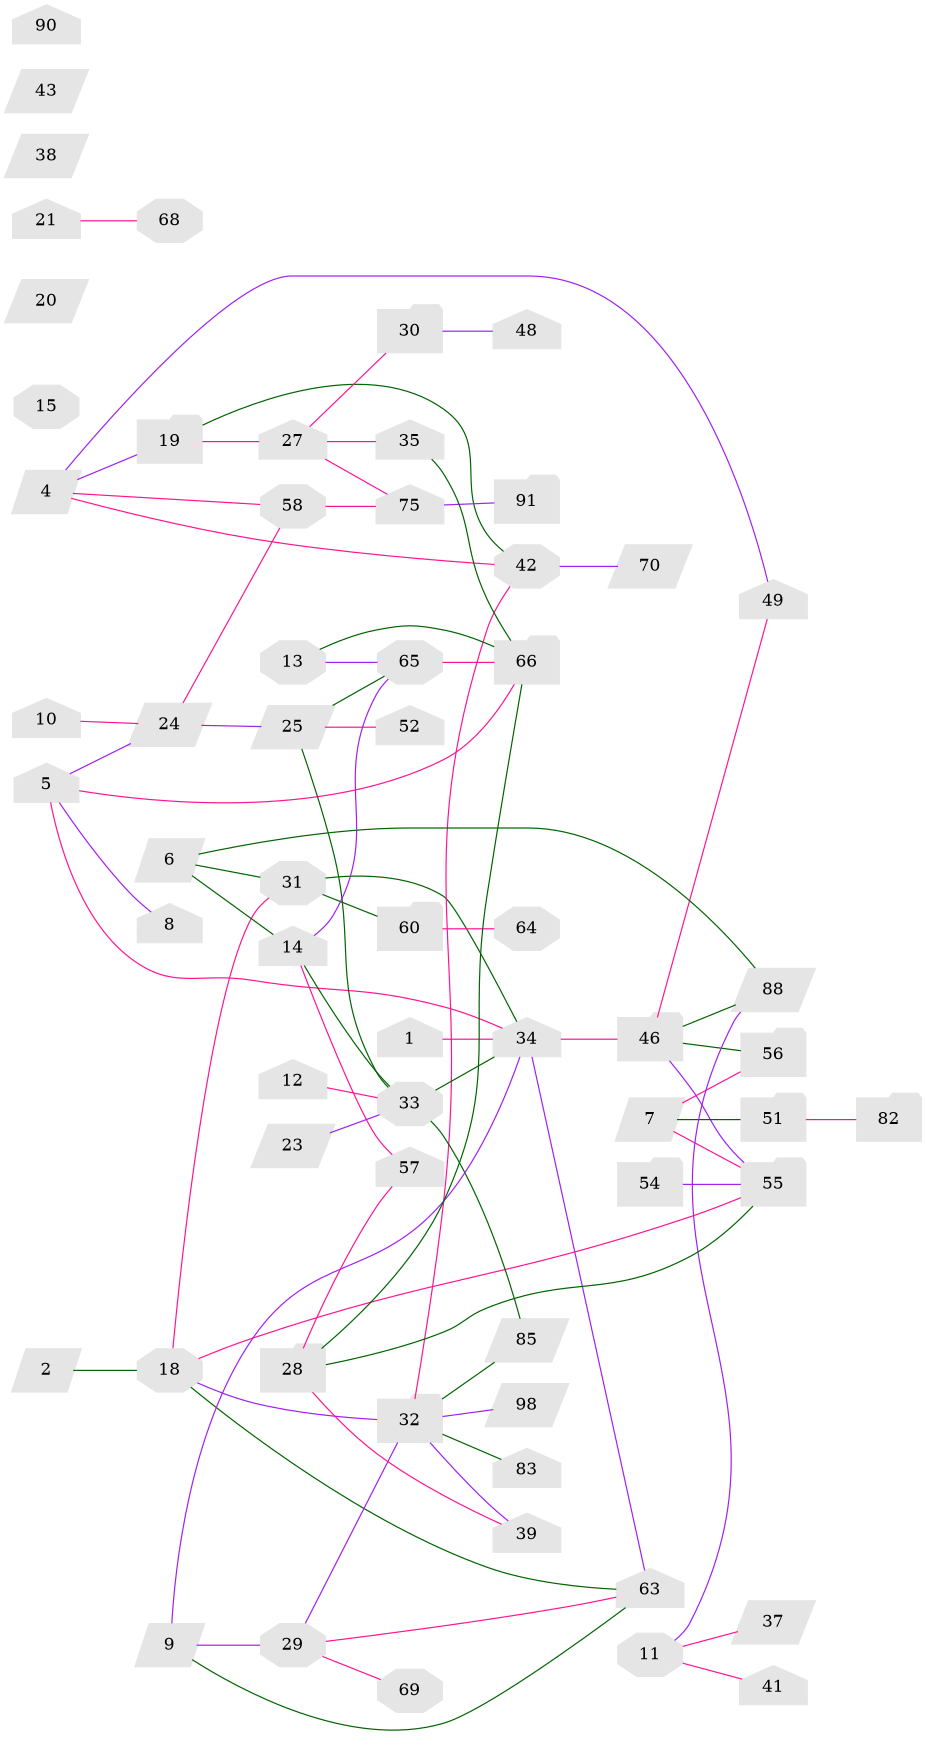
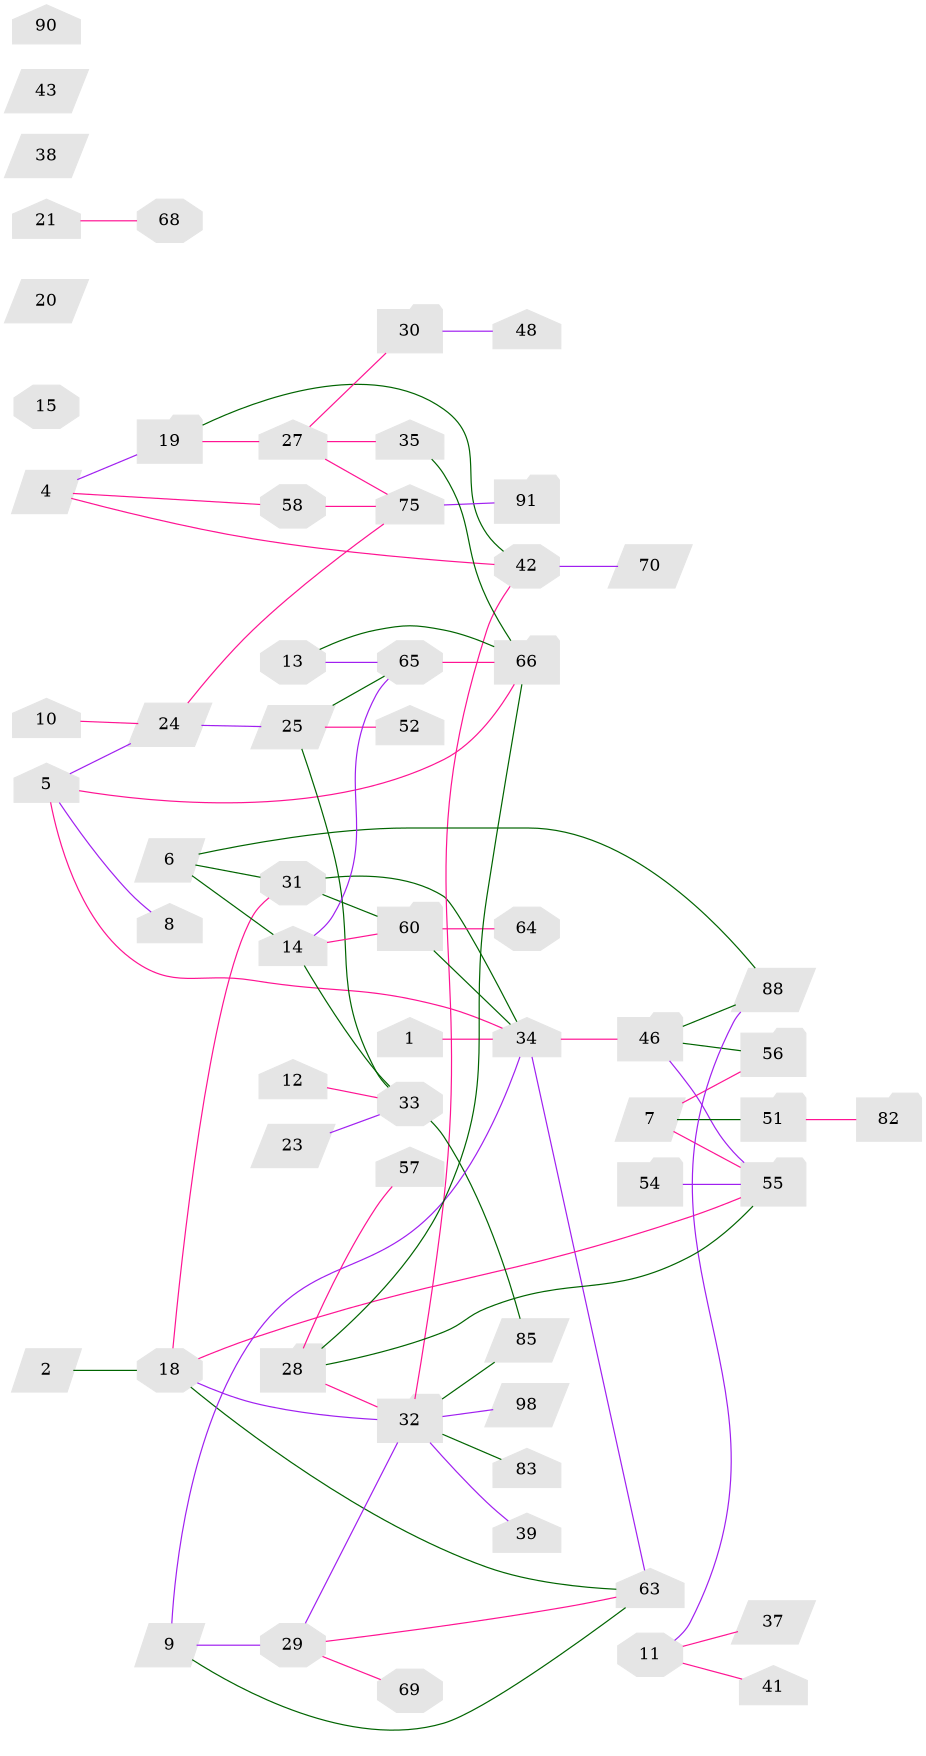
(773, 601) -> none
(231, 616) -> (279, 606)
(340, 1064) -> (352, 938)
(465, 1074) -> (472, 988)
(399, 1469) -> (351, 1396)
